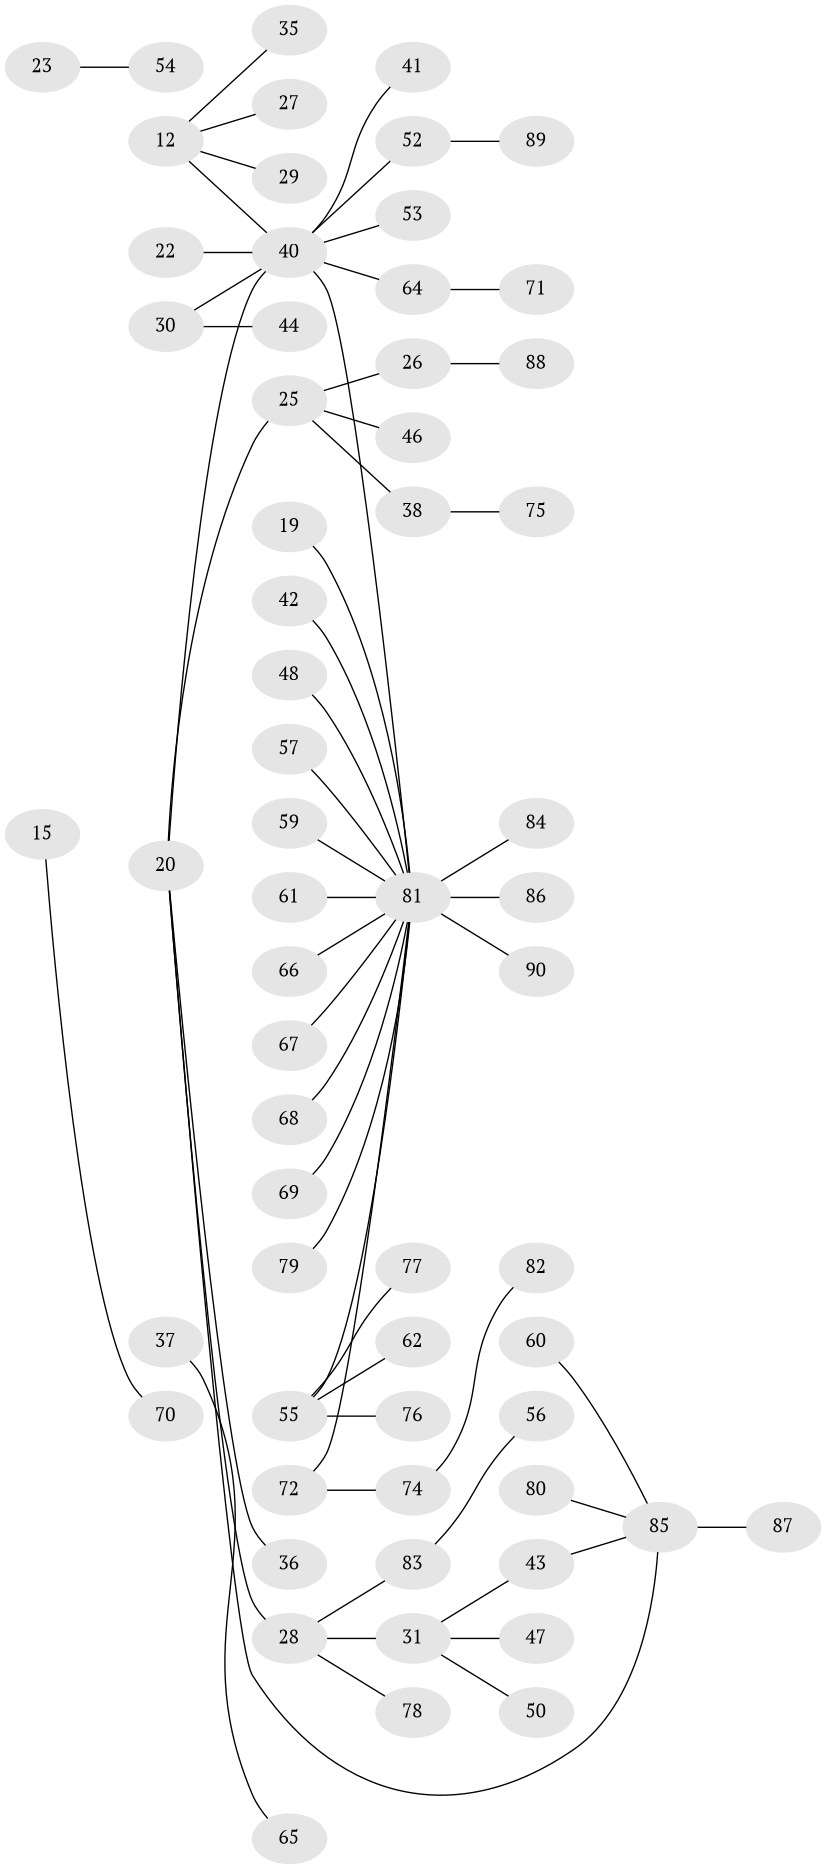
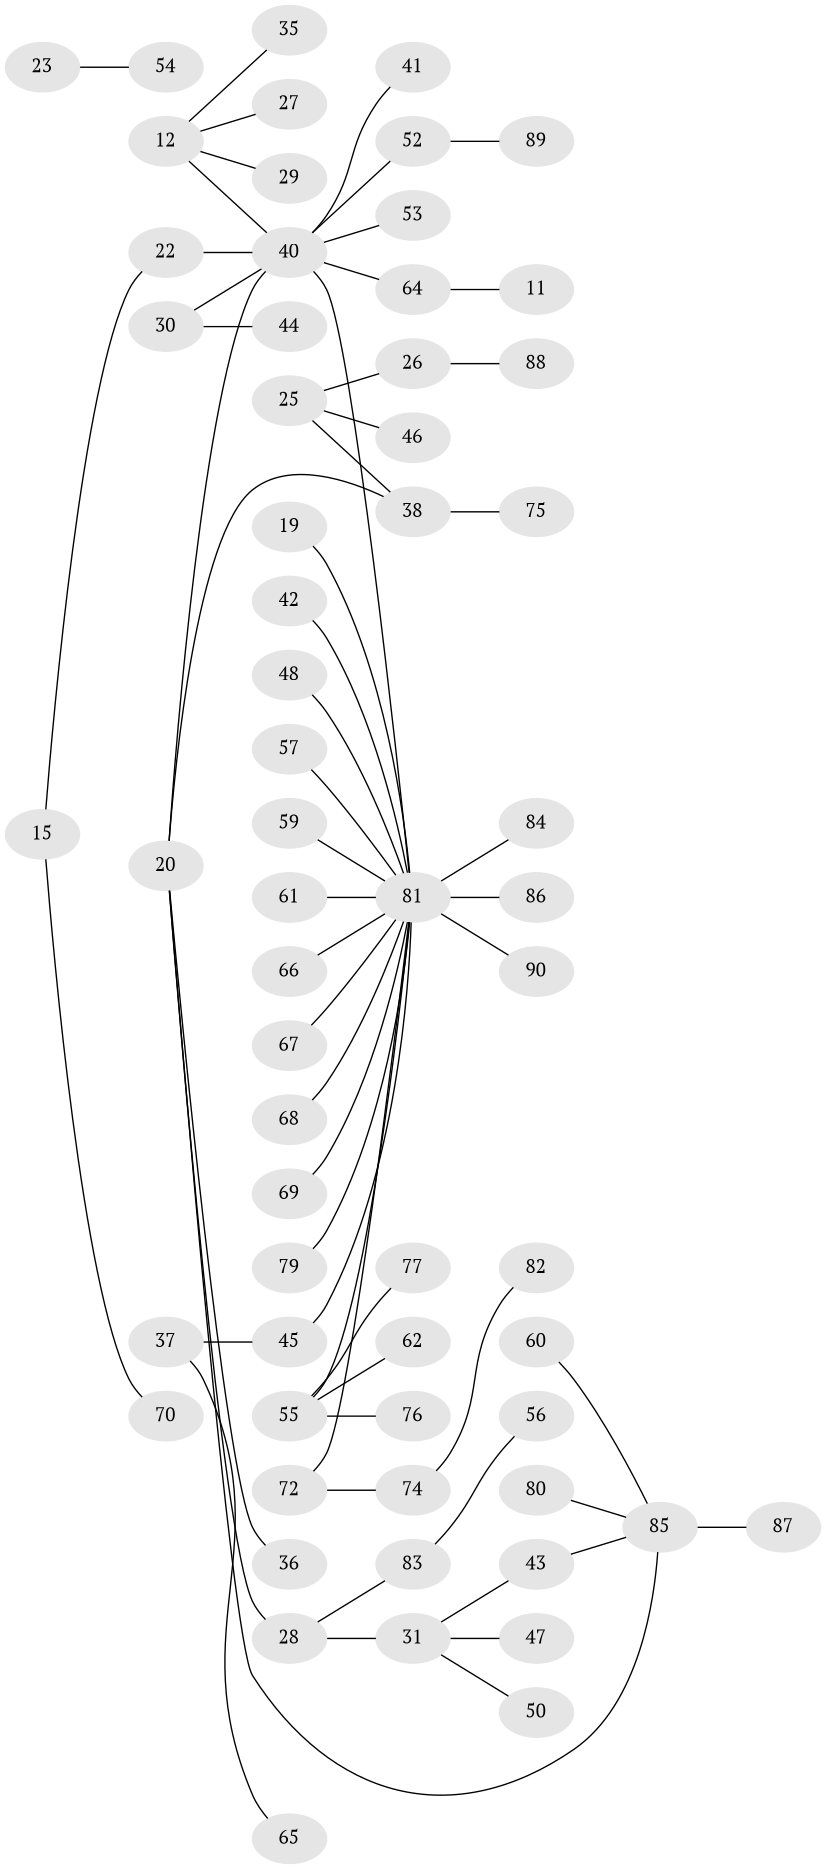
(537, 290) -> (537, 290)
none -> (75, 536)
(200, 604) -> (206, 592)
none -> (290, 1342)
(413, 1713) -> none
